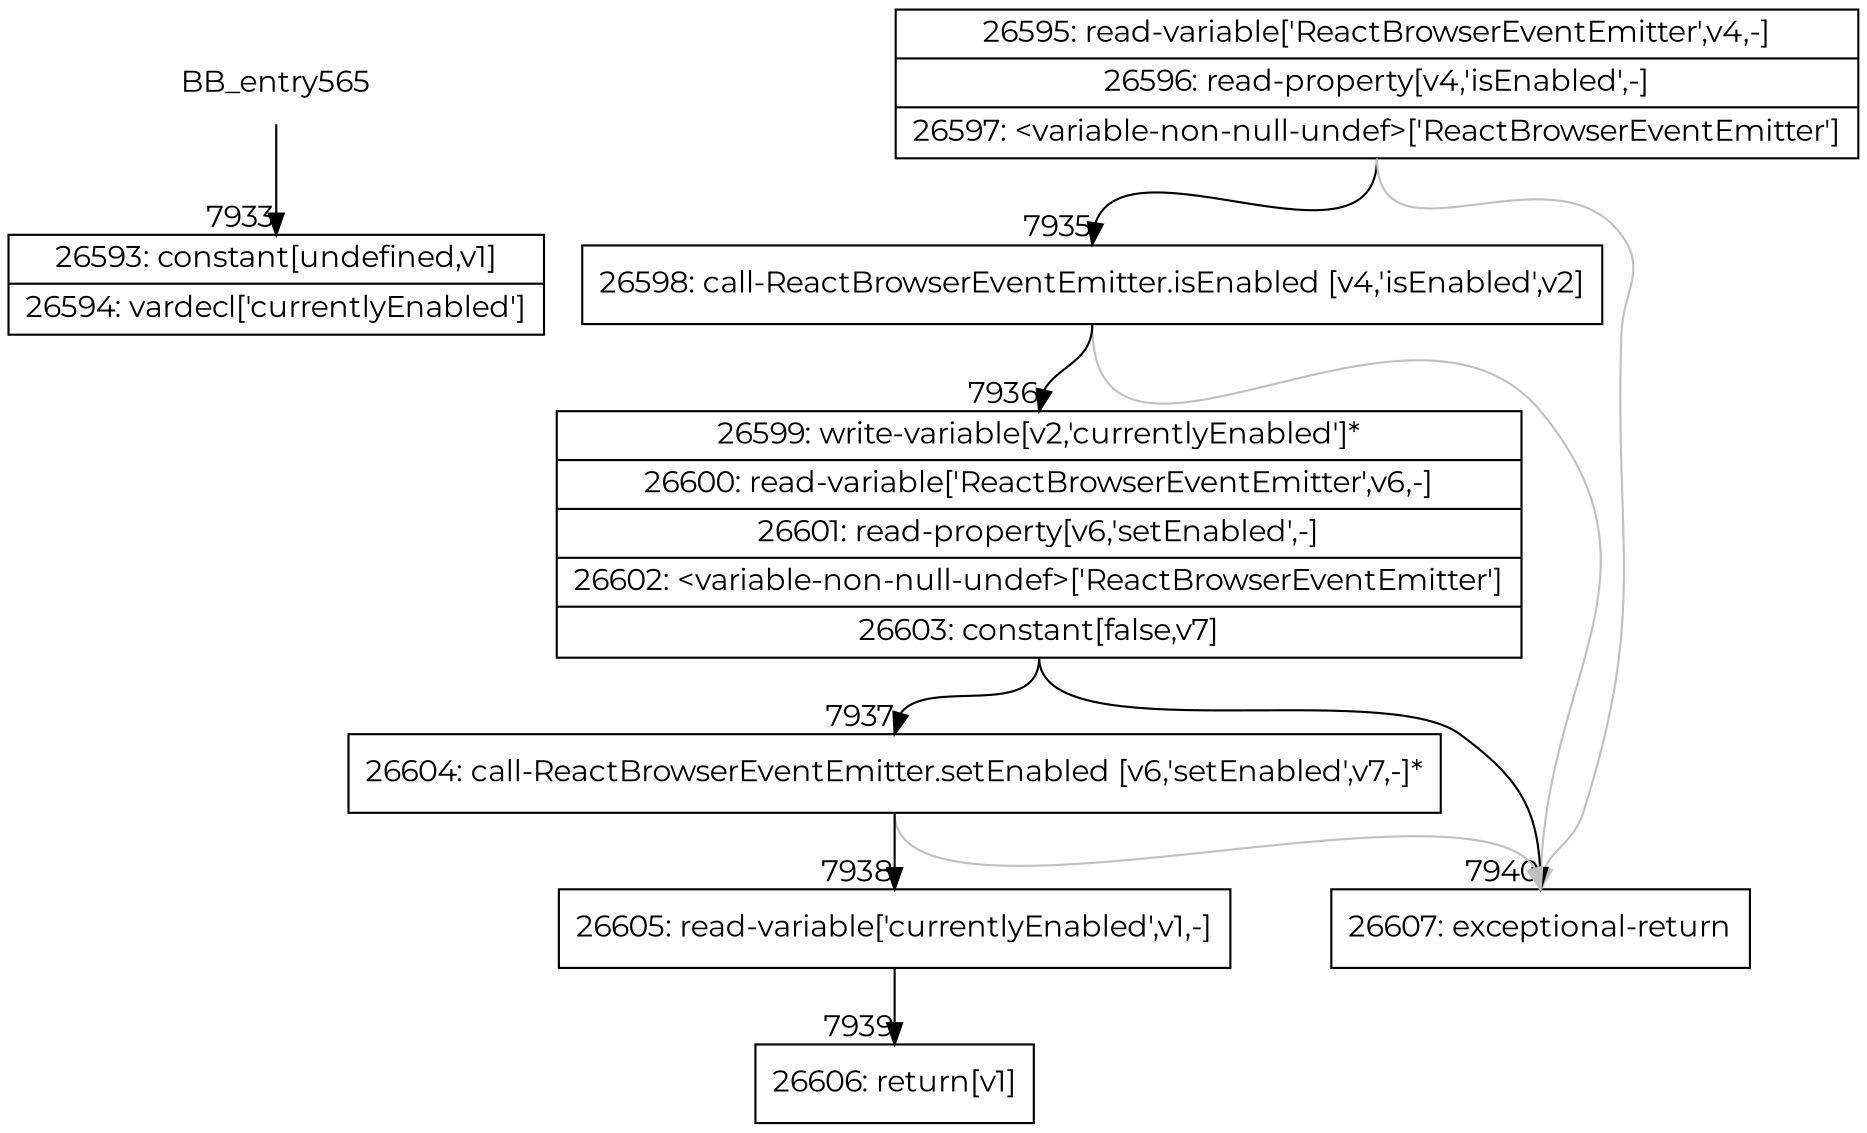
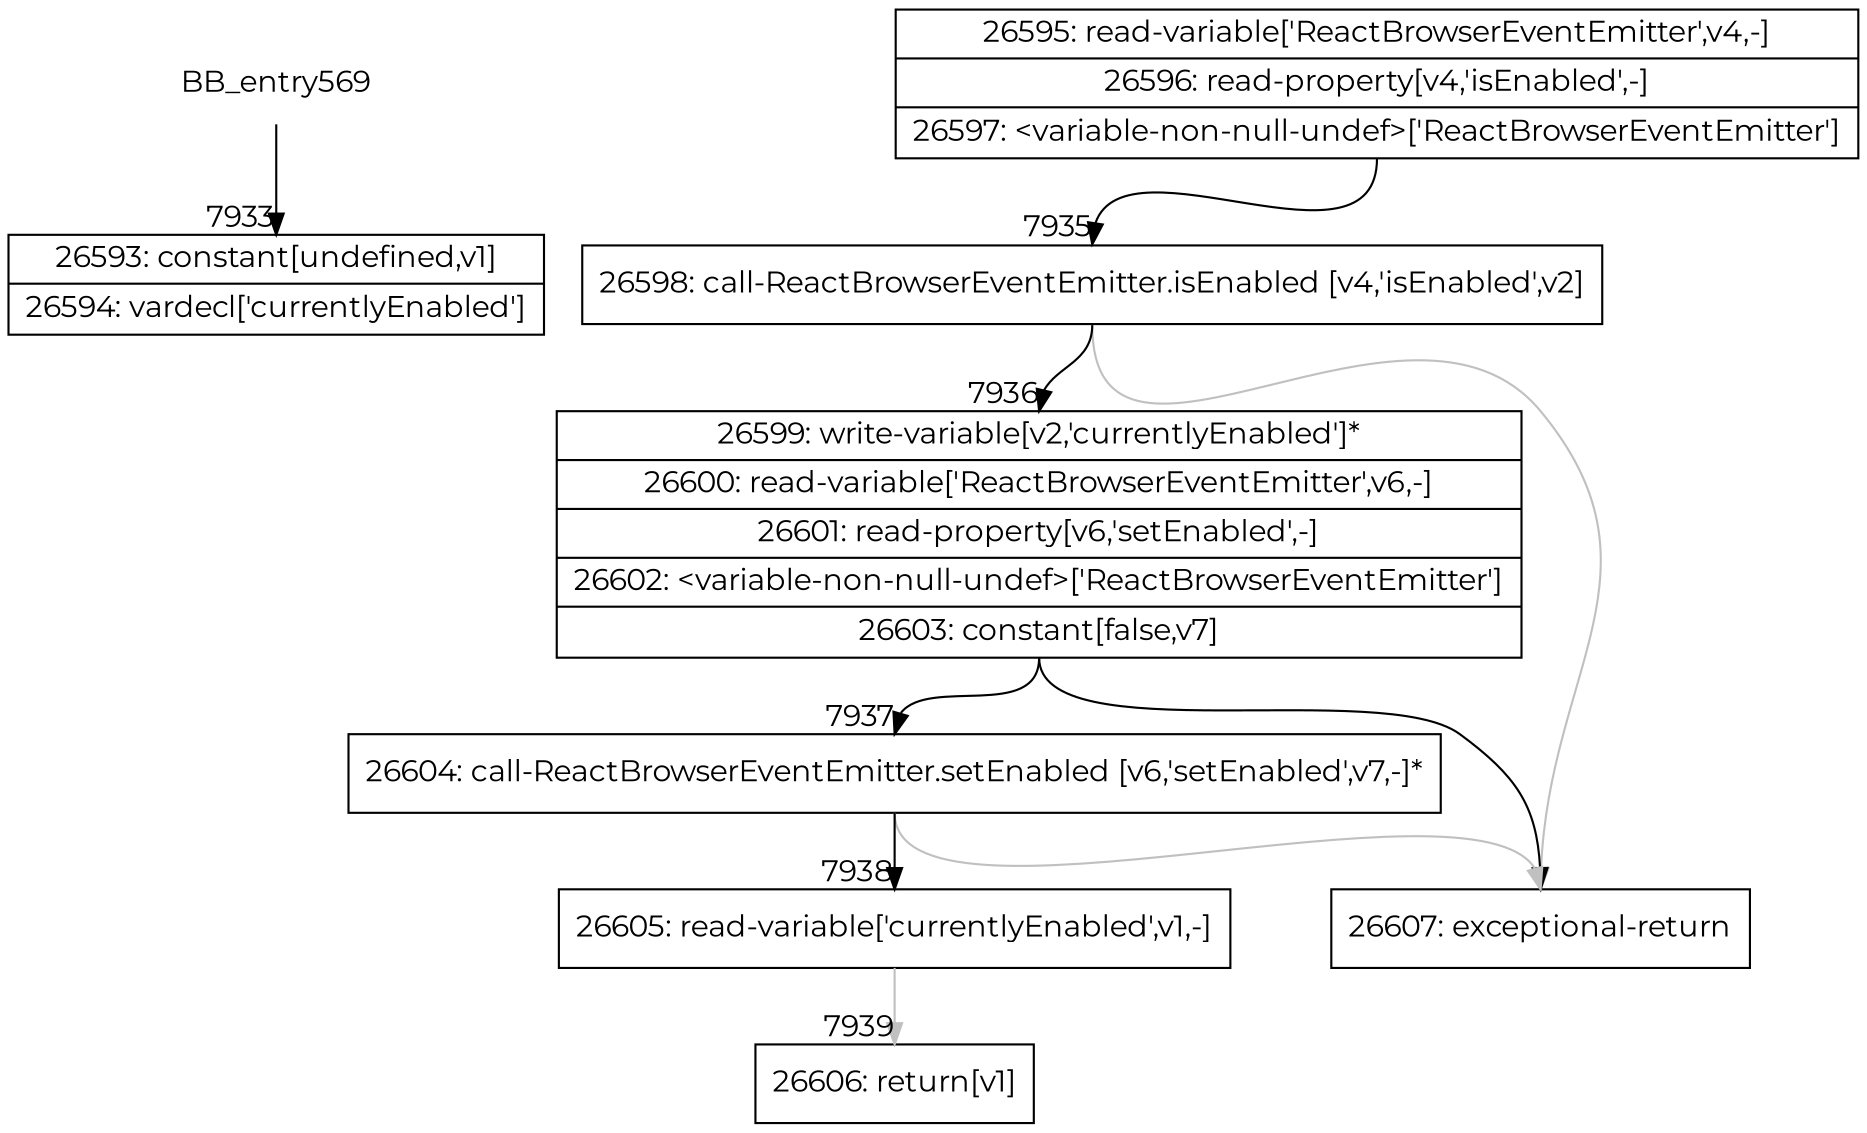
(276, 84) -> (276, 84)
(1621, 415) -> none
(895, 995) -> (895, 995)
